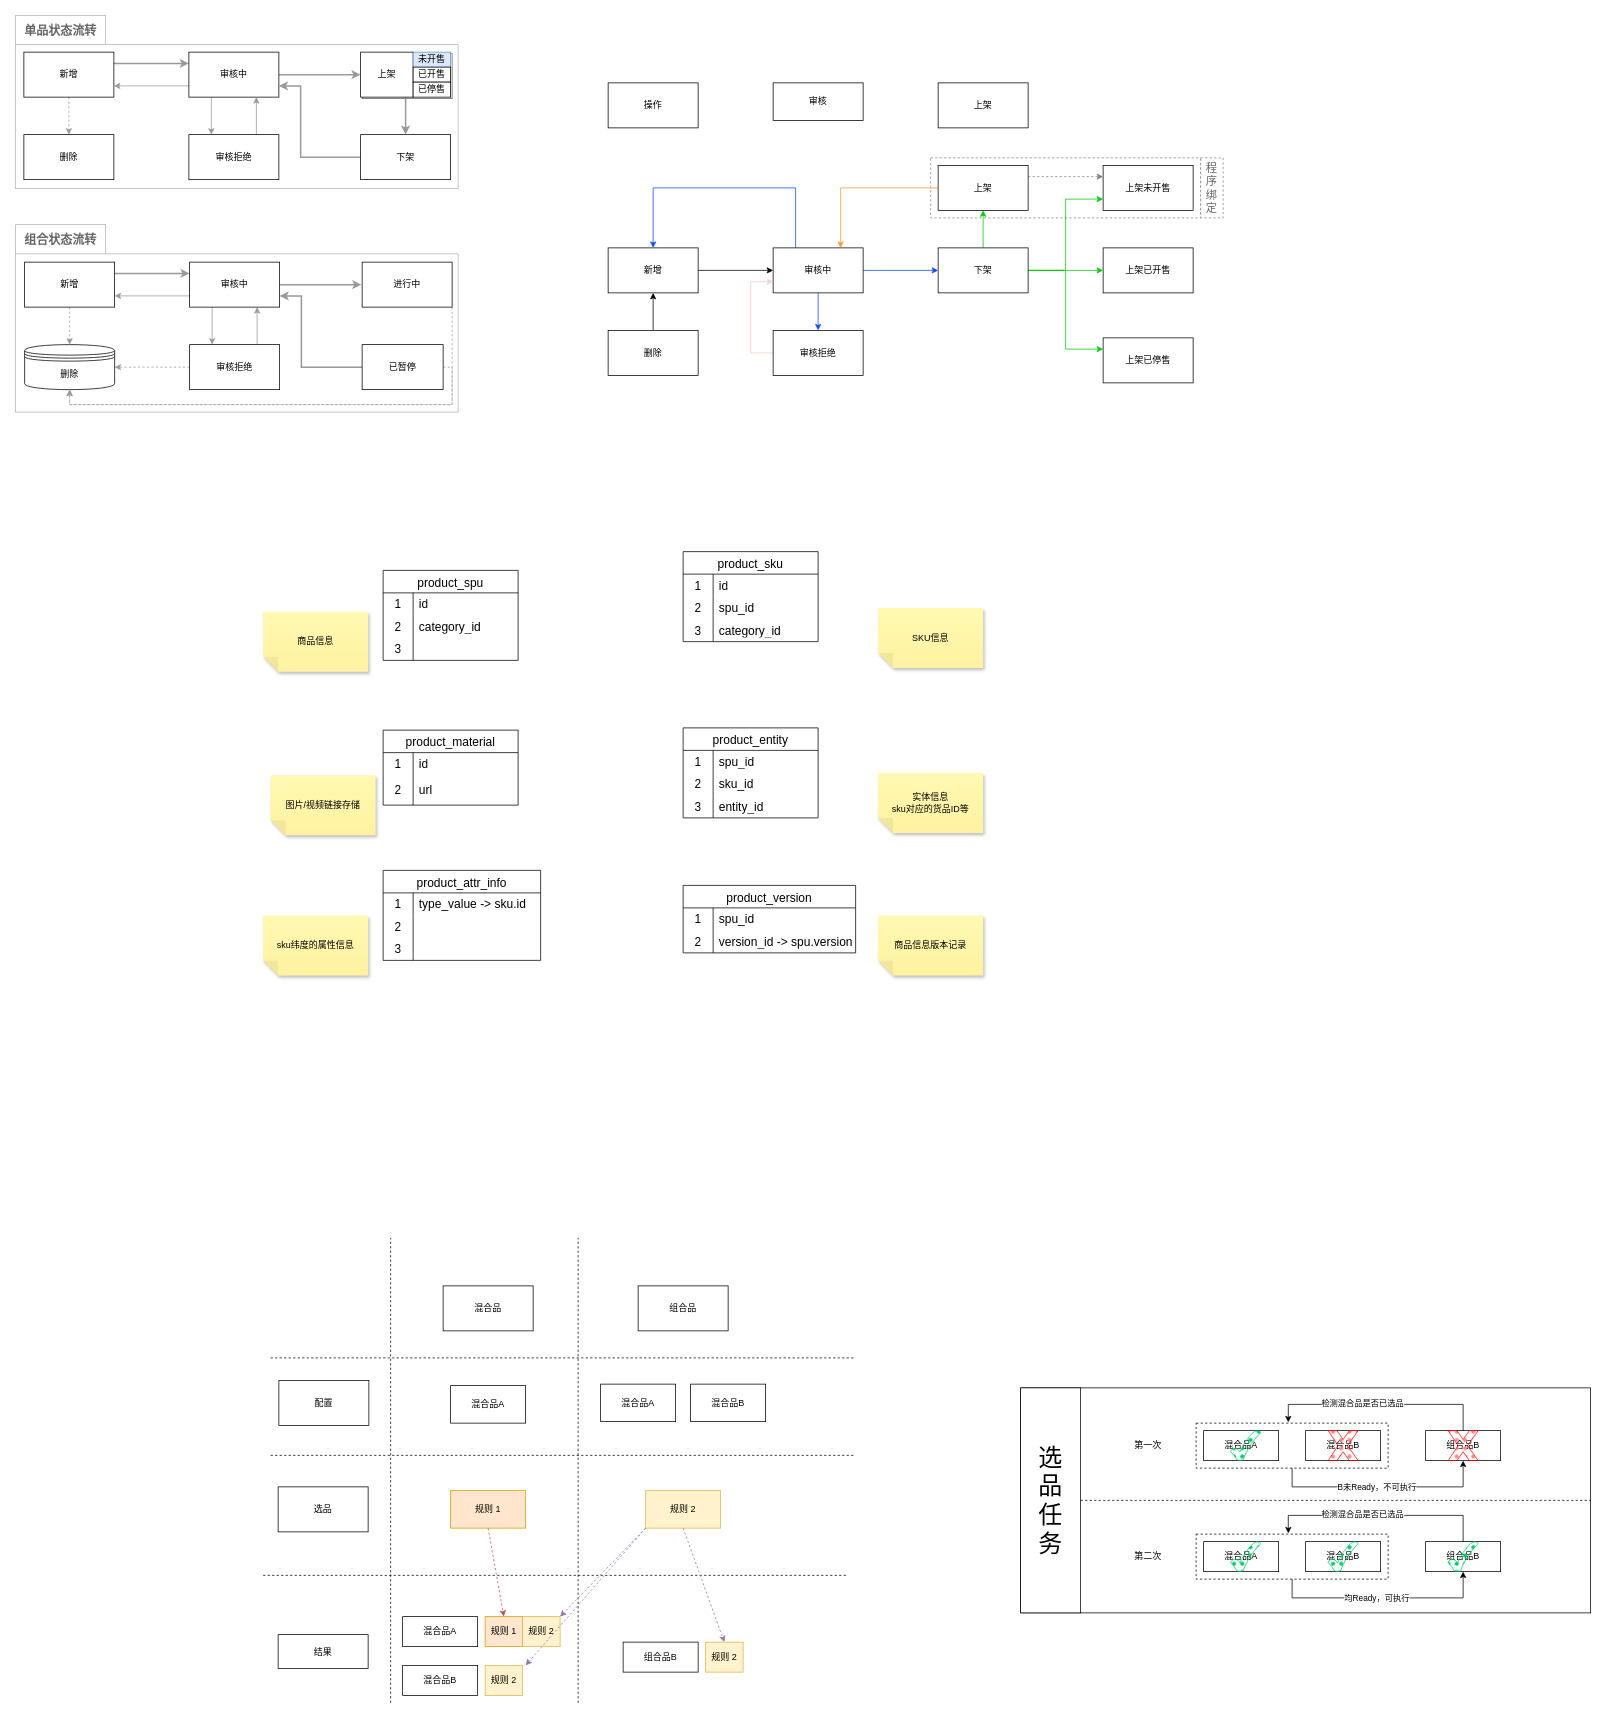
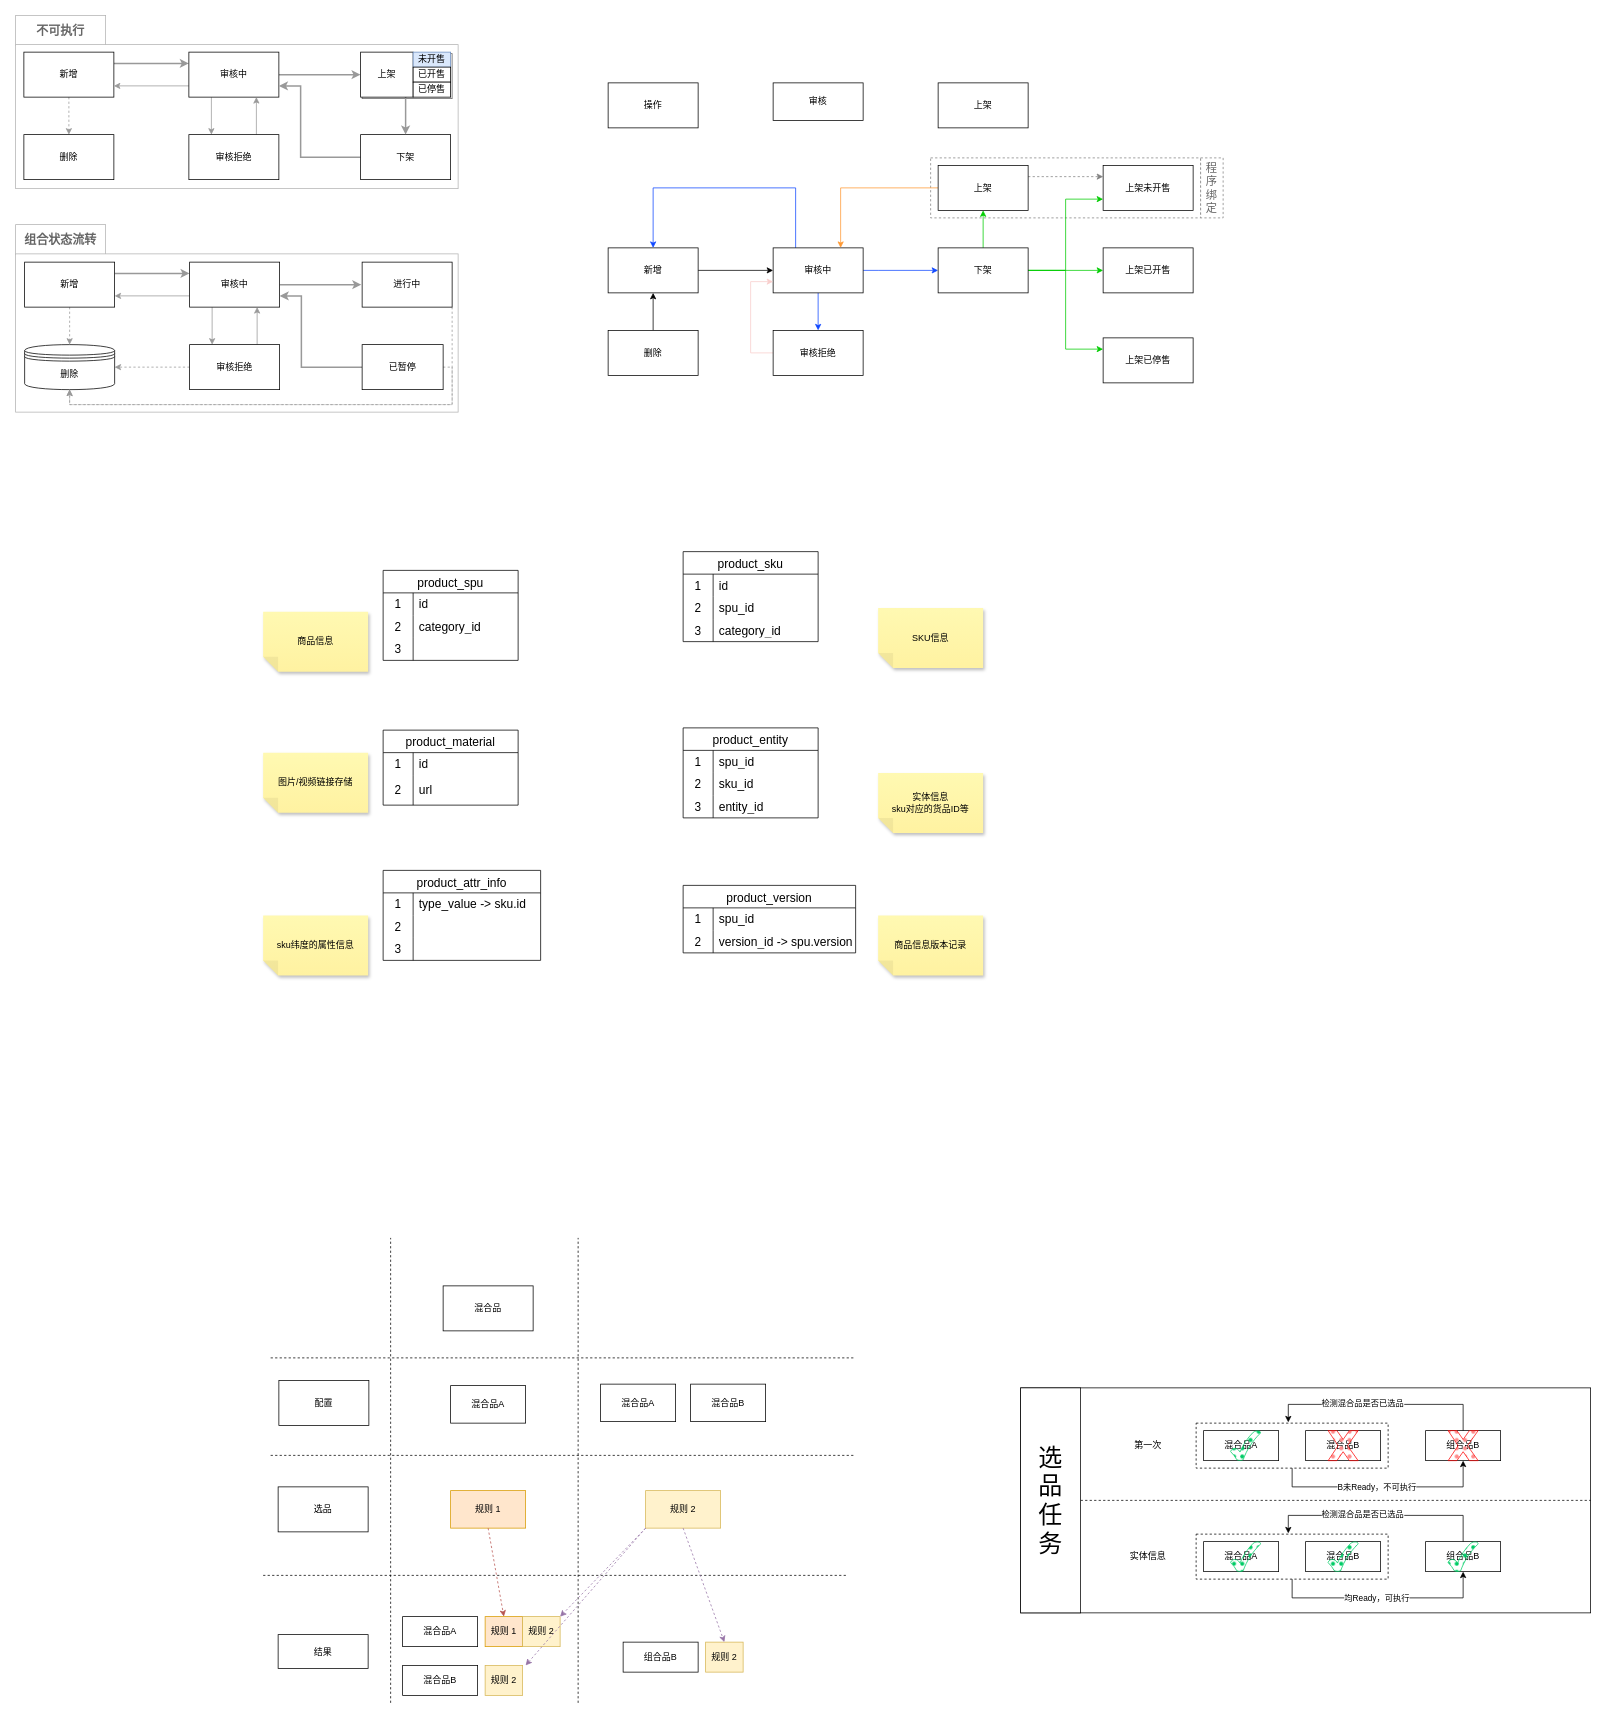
(60, 30) -> (60, 30)
(323, 805) -> (315, 783)
(683, 1308) -> none
(1148, 1557) -> (1148, 1557)
